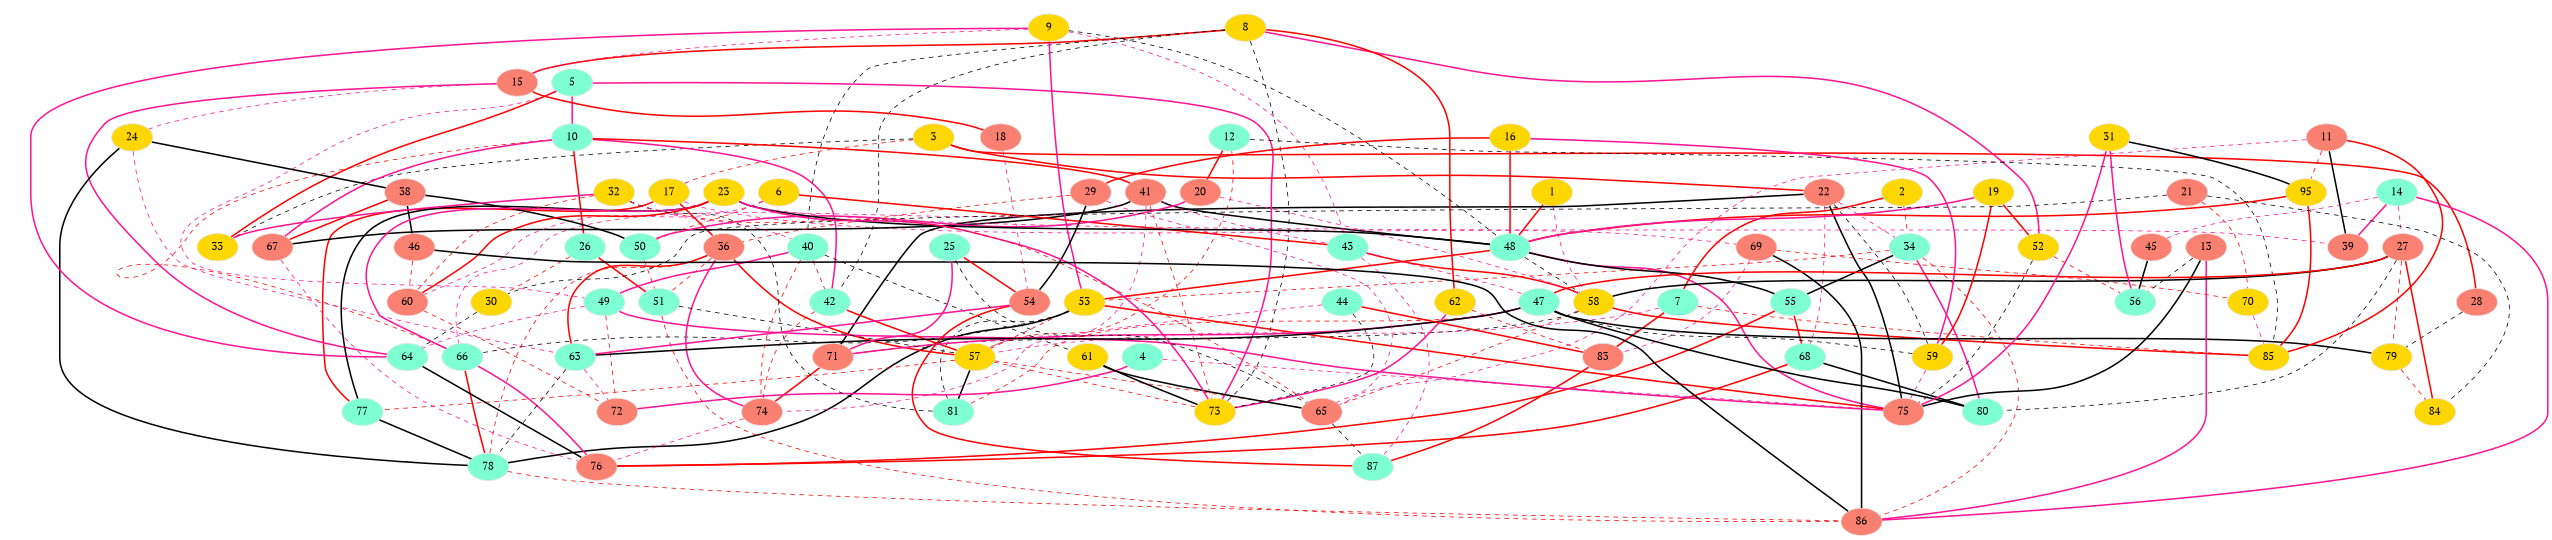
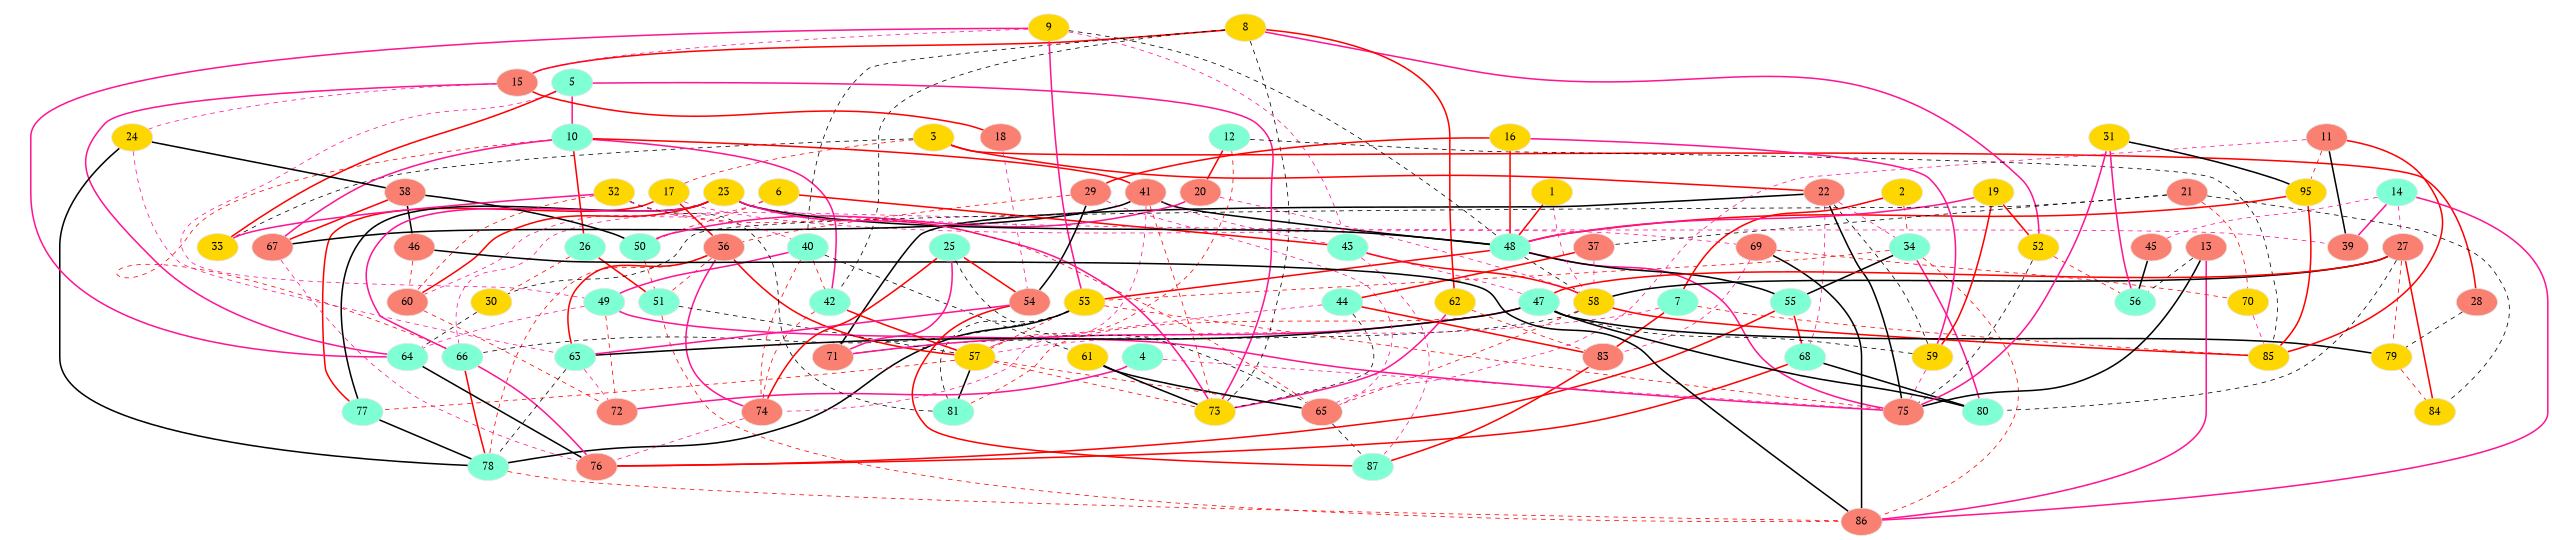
none -> (1594, 247)
(1493, 360) -> (1493, 360)
(797, 385) -> (874, 305)
